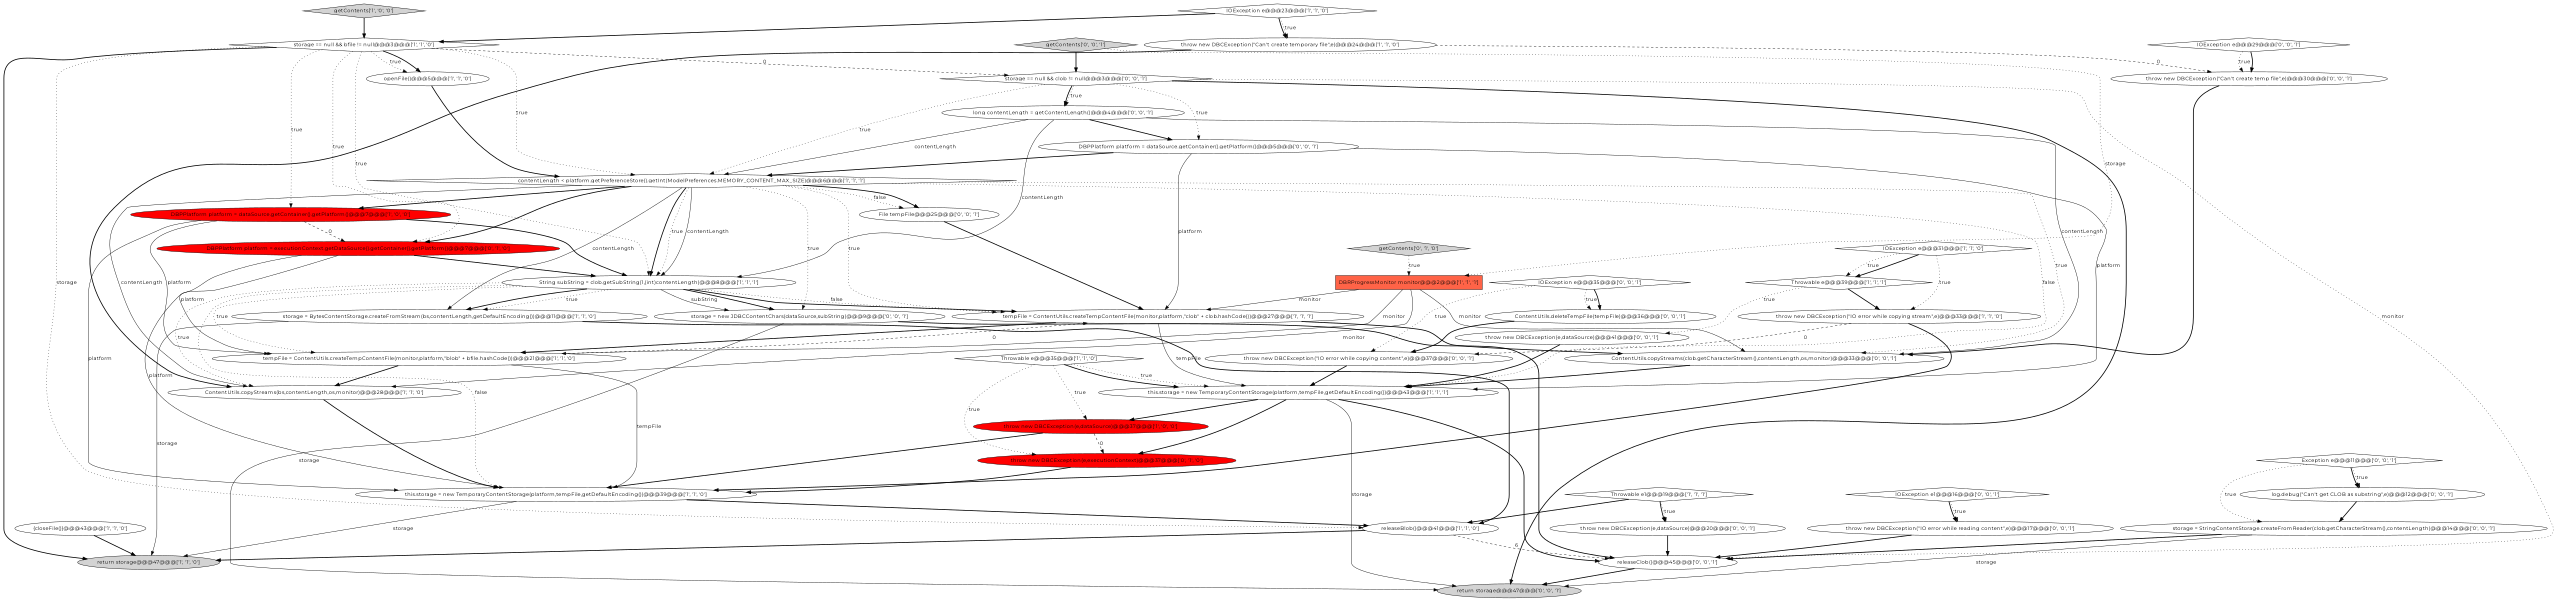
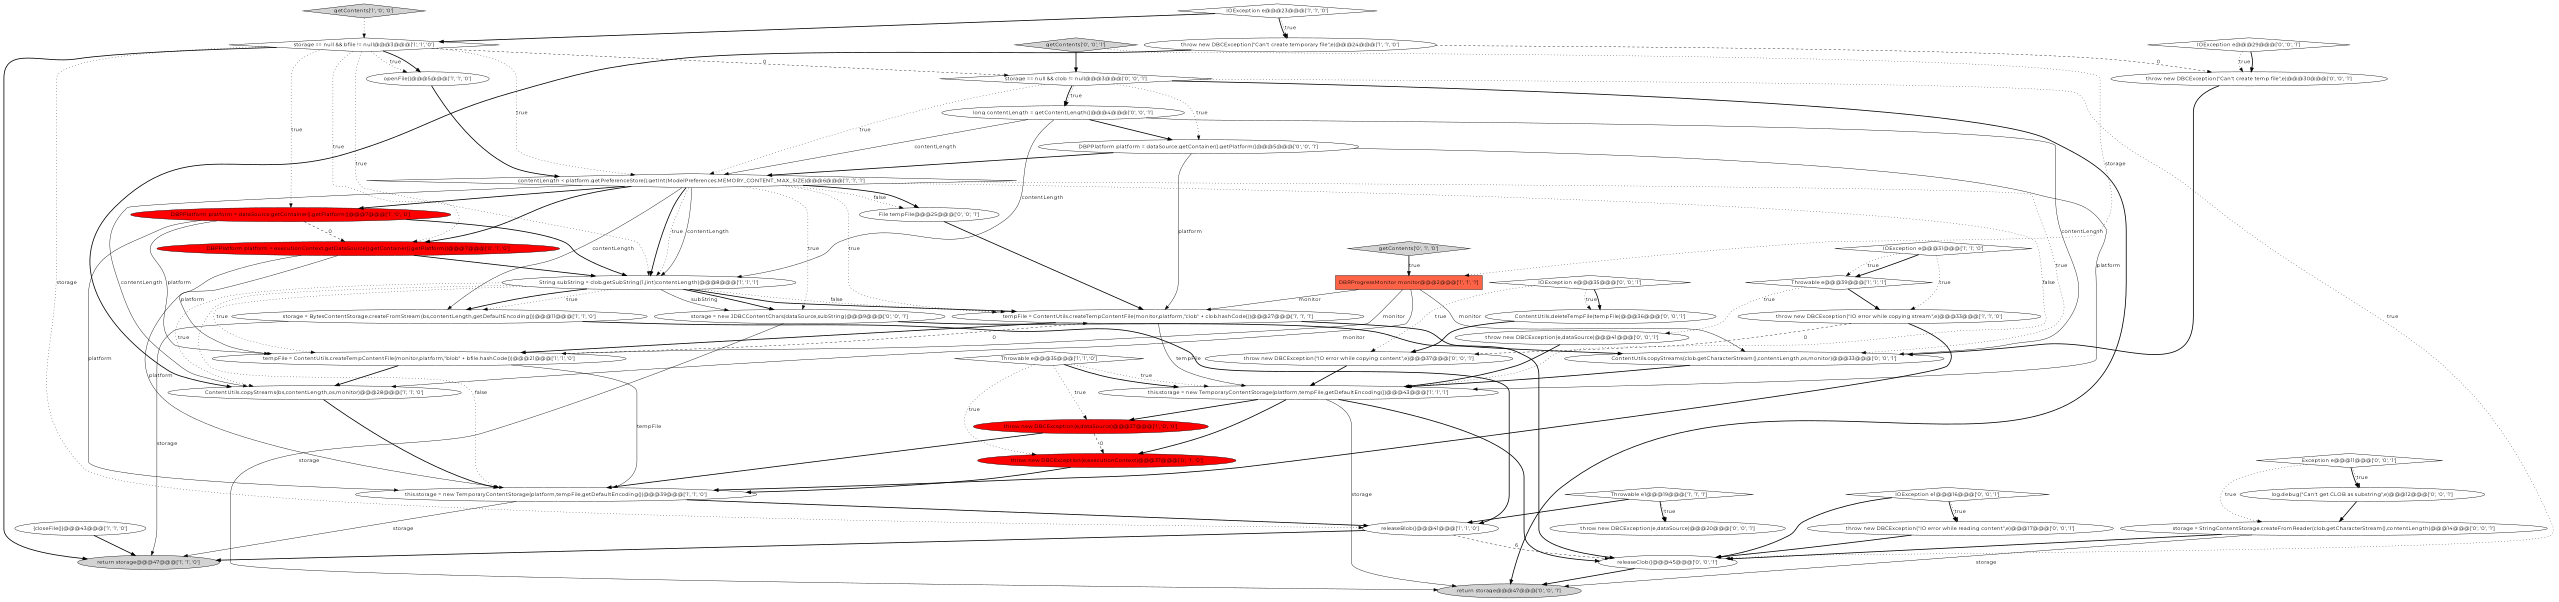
(364, 26) -> (364, 26)
(1409, 264) -> (1409, 264)
(2393, 317) -> (2393, 317)
(1668, 543) -> (1804, 522)
